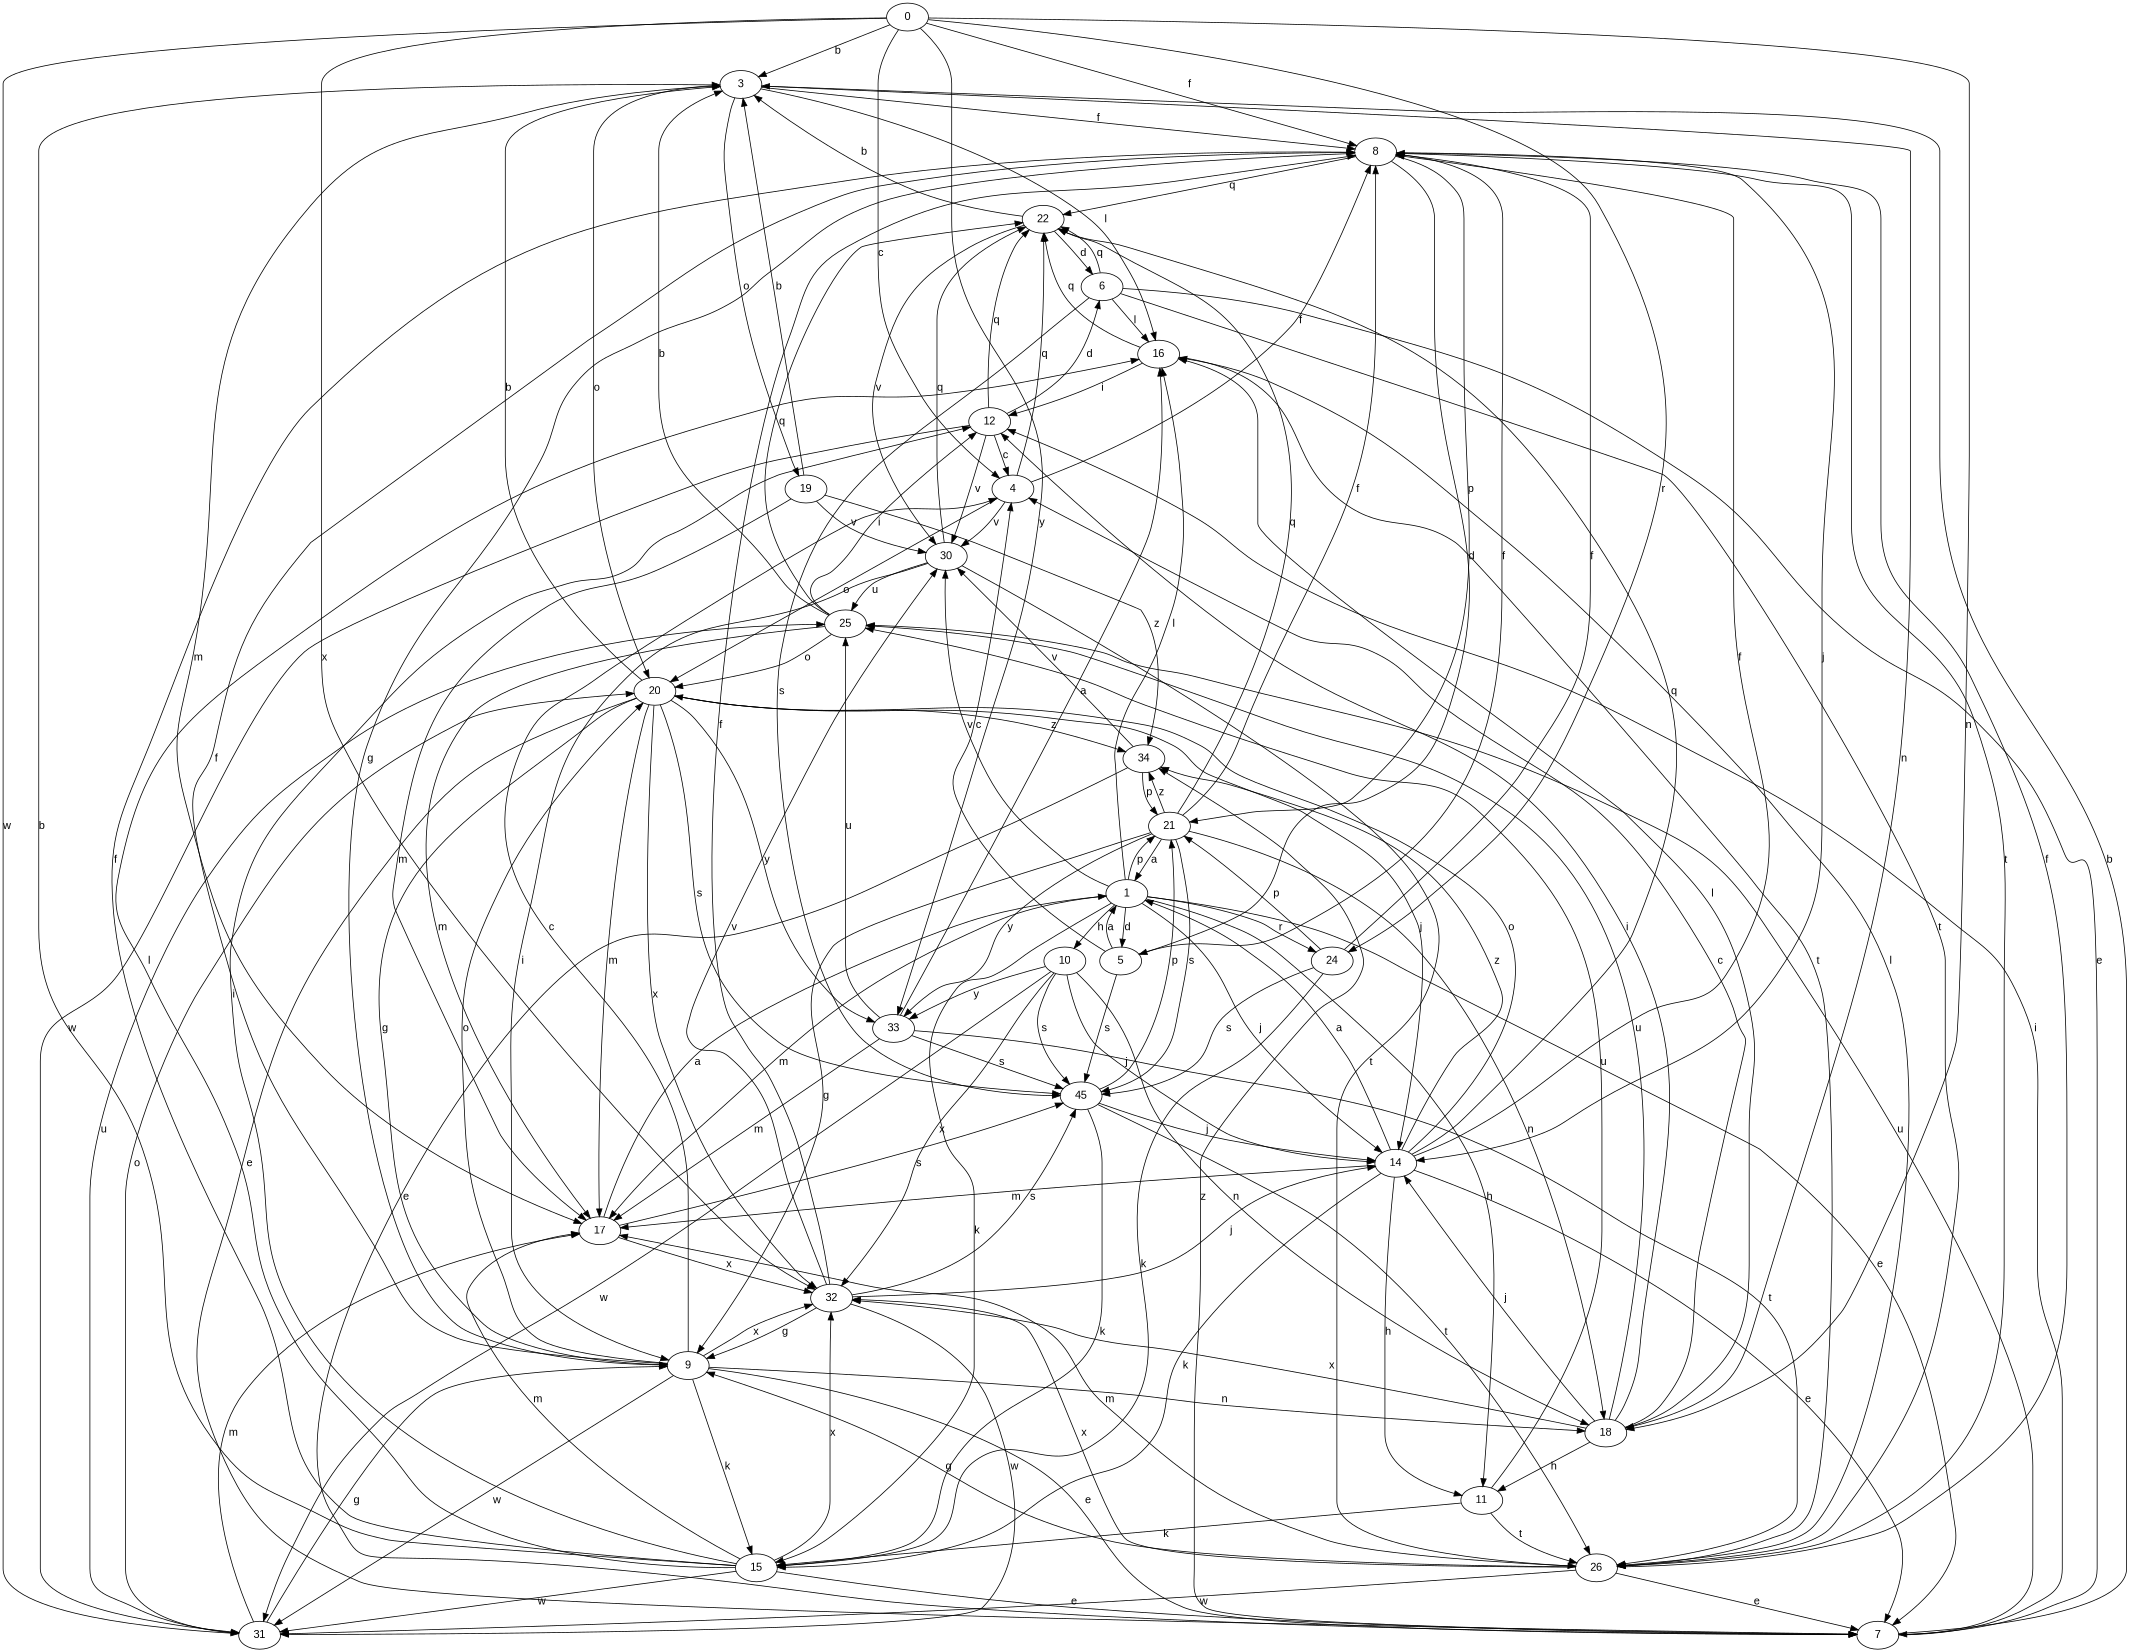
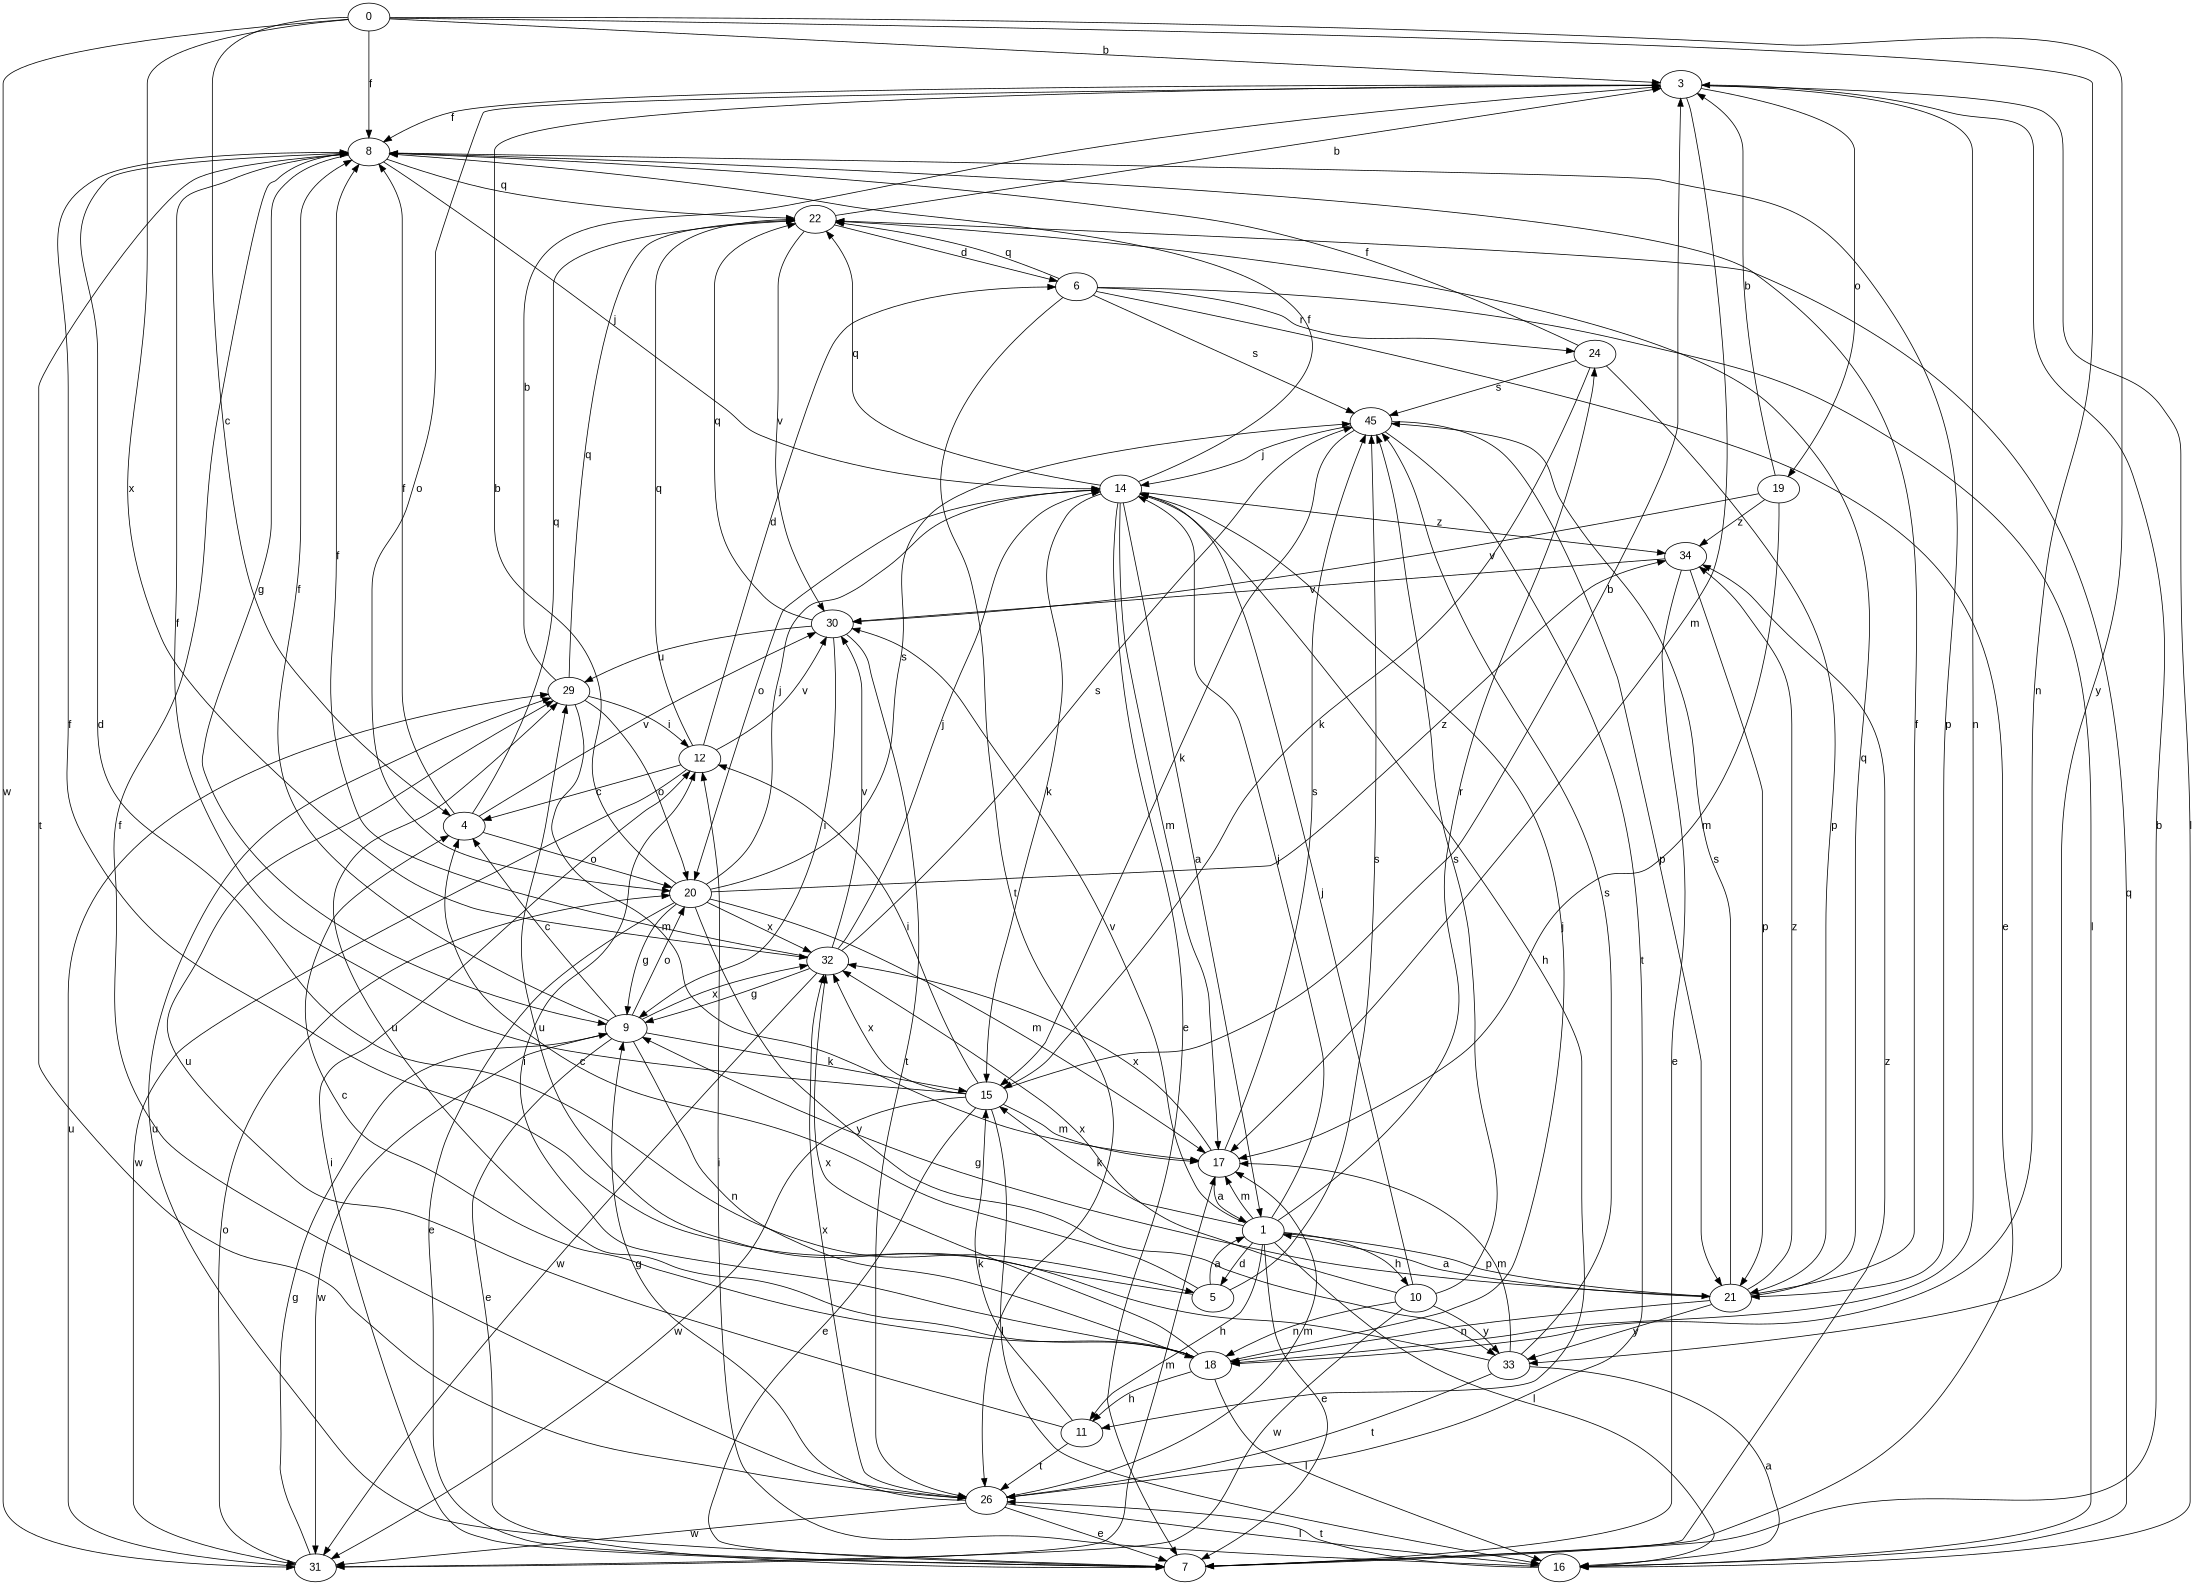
(1634, 276) -> (1329, 334)
(846, 624) -> (569, 691)
